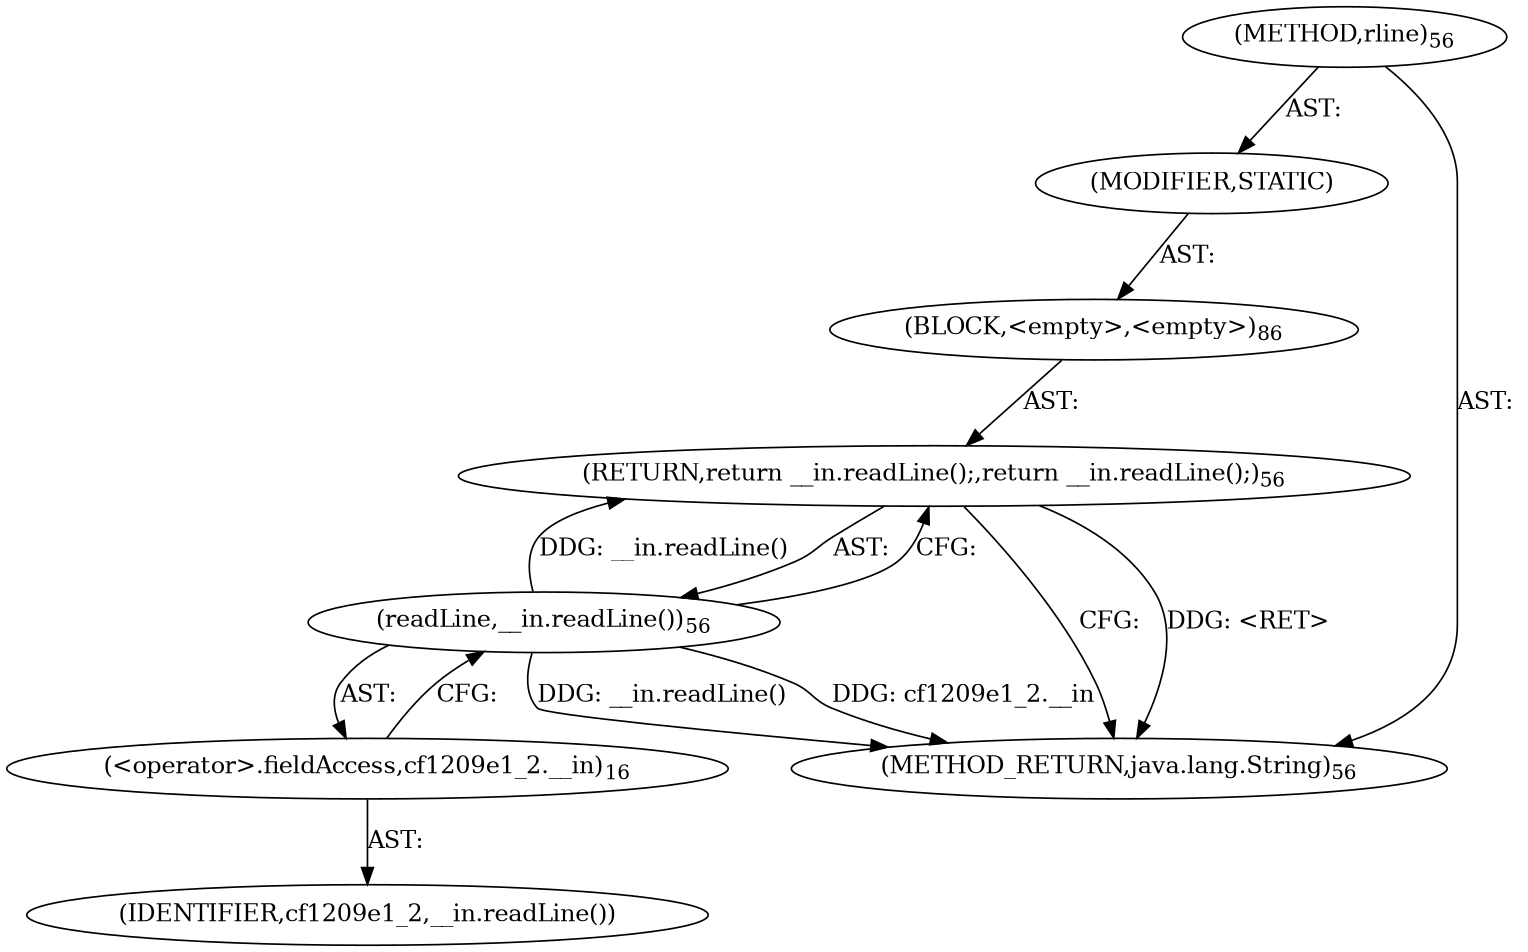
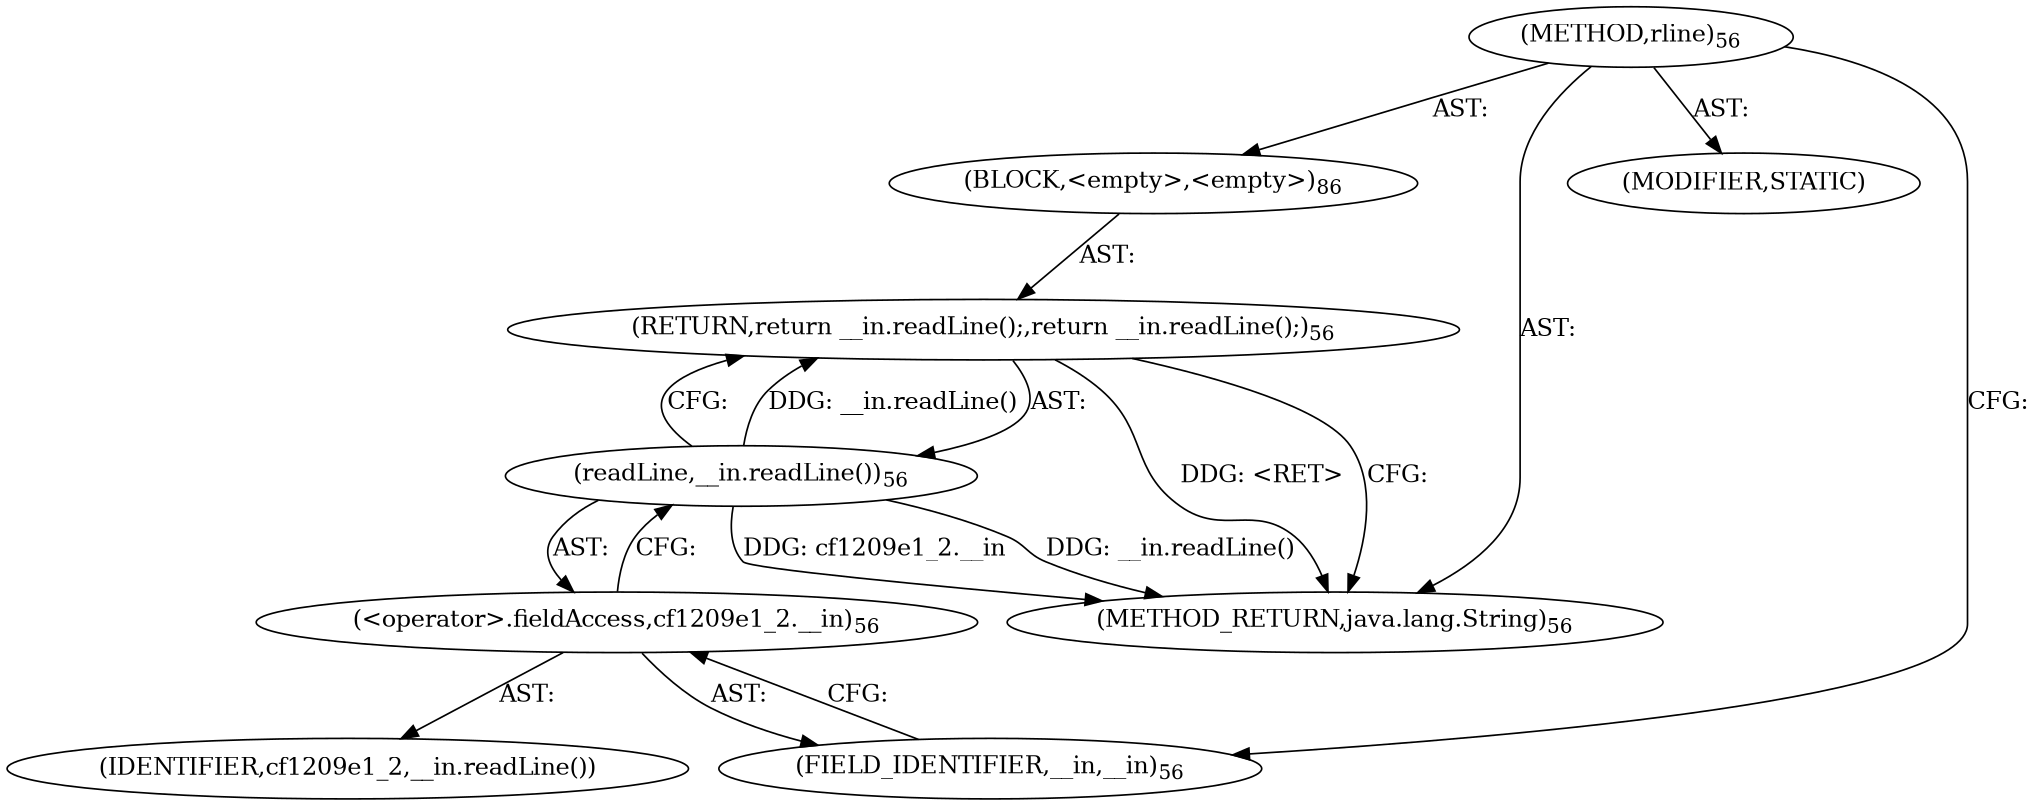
(1159, 250) -> (1404, 106)
(618, 766) -> (868, 620)
none -> (990, 769)
